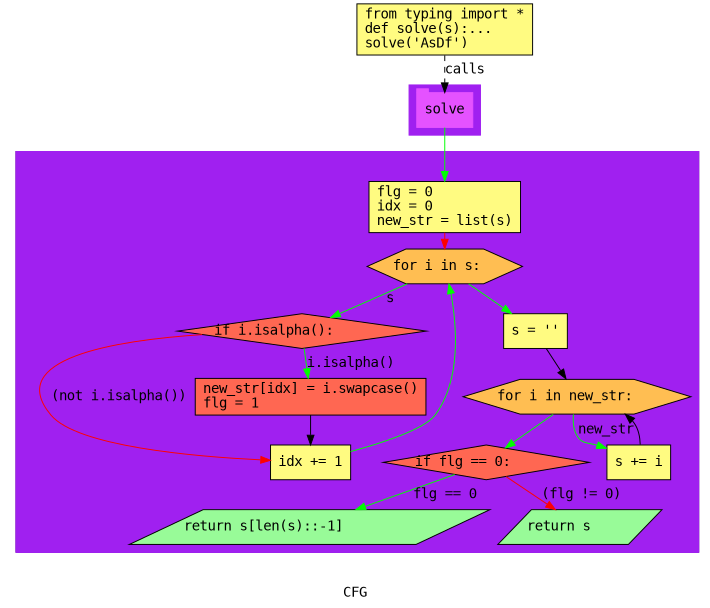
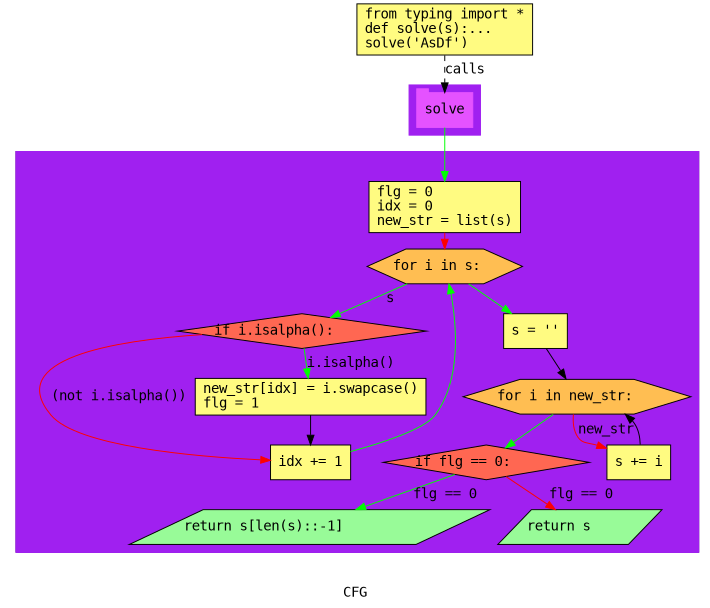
(311, 397) -> (311, 397)
(577, 436) -> (577, 436)
(581, 495) -> (581, 495)
